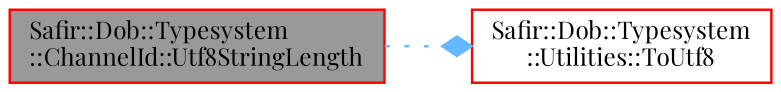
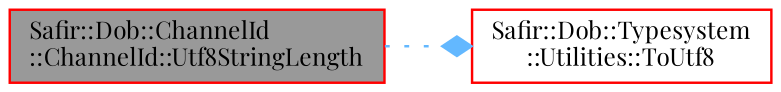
(197, 46) -> (197, 46)
